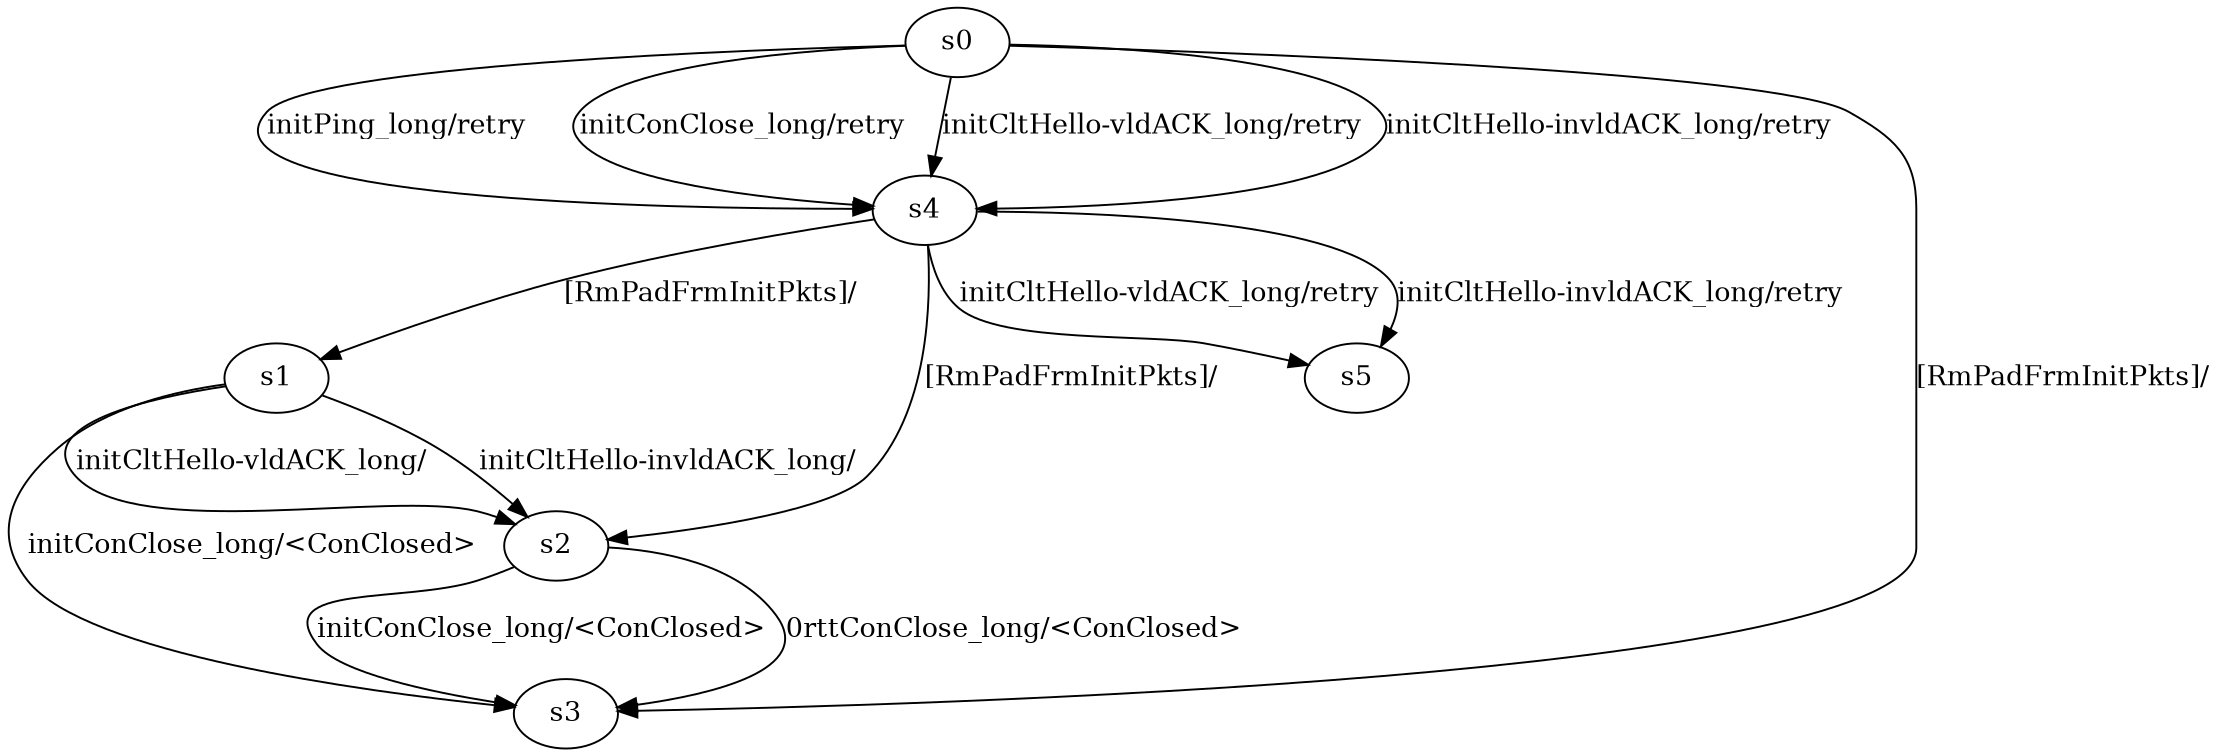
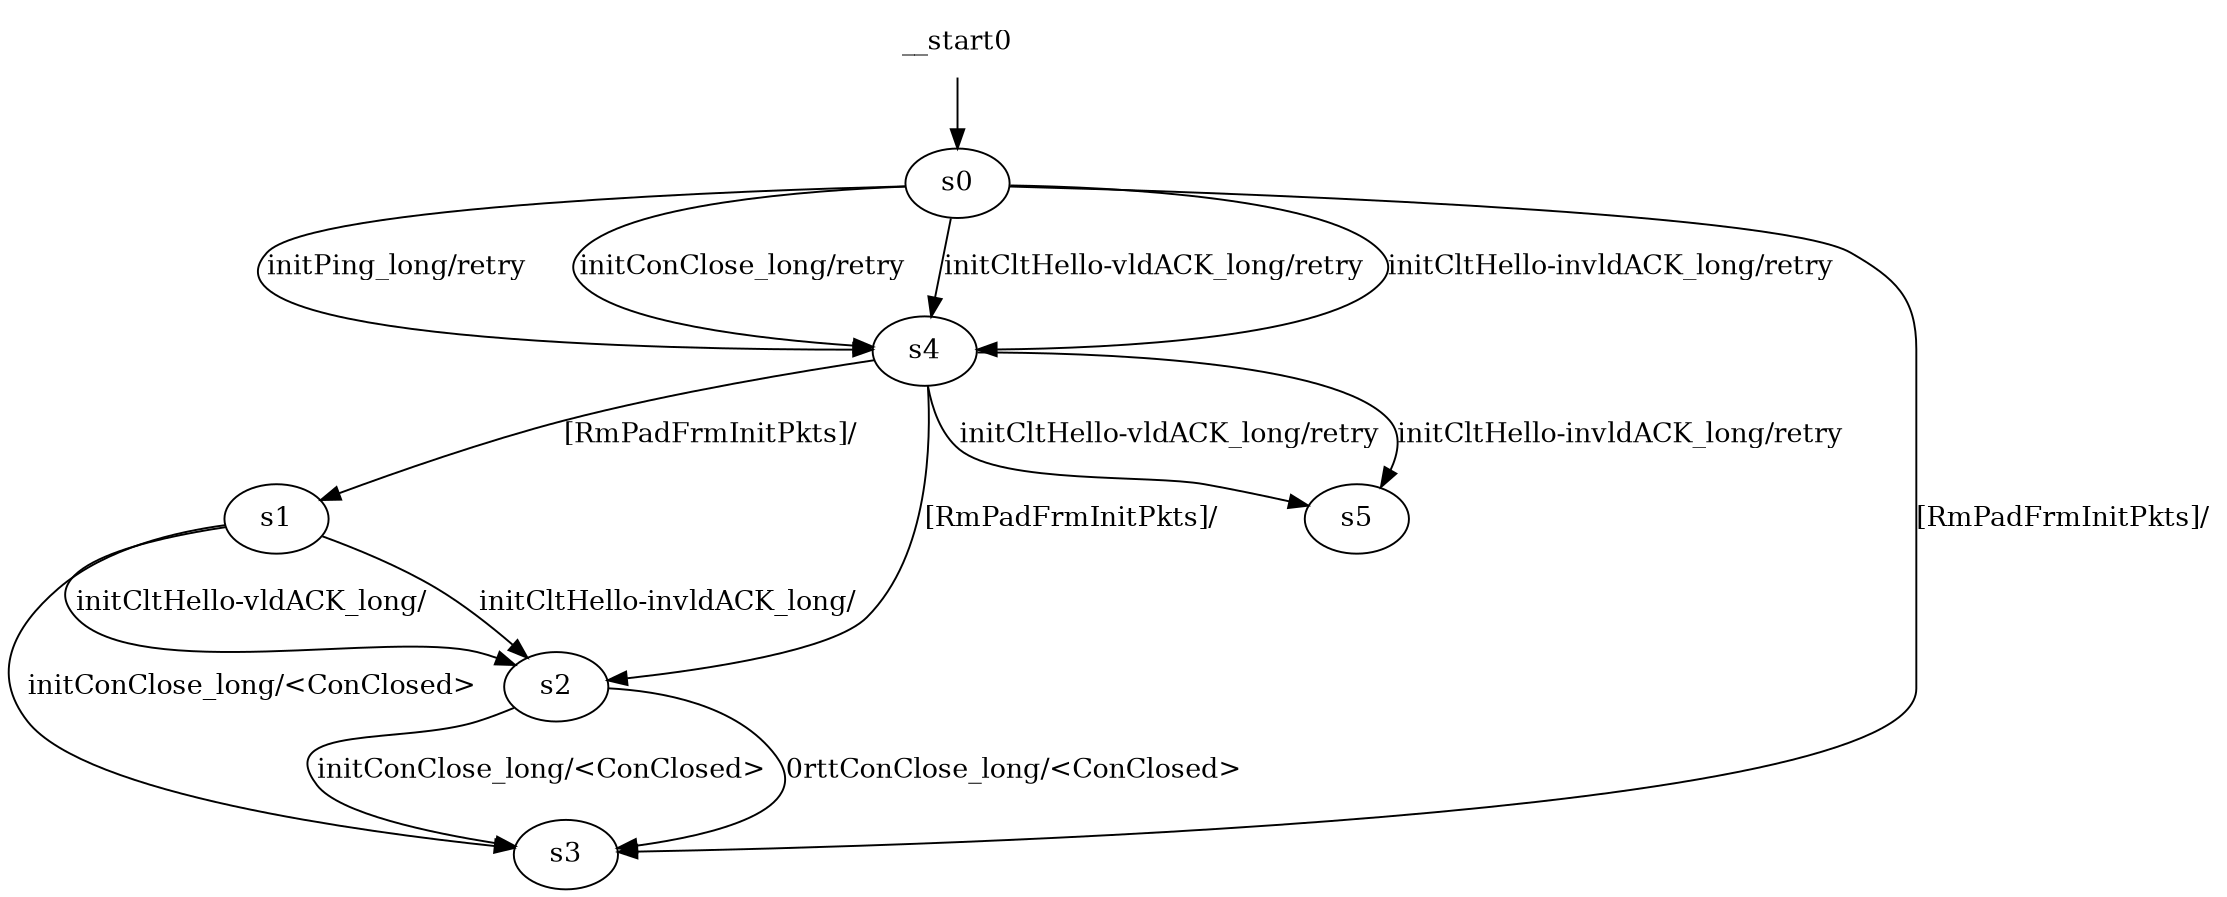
none -> (958, 42)
